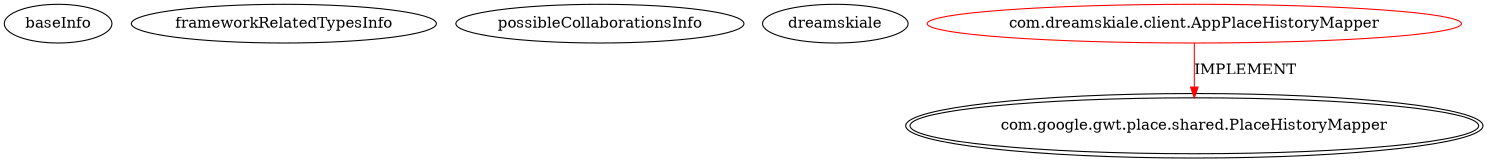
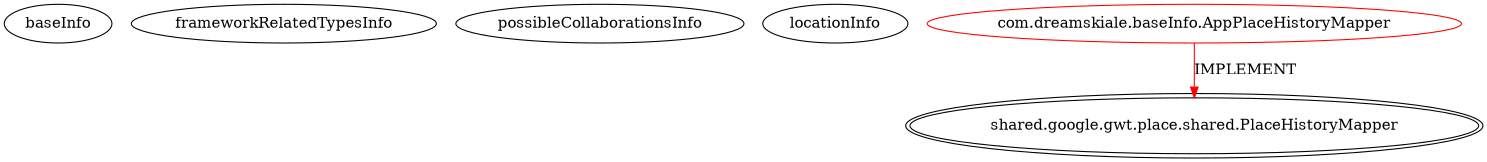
(835, 24) -> (835, 24)
(1194, 24) -> (1194, 24)
(1194, 126) -> (1194, 126)
